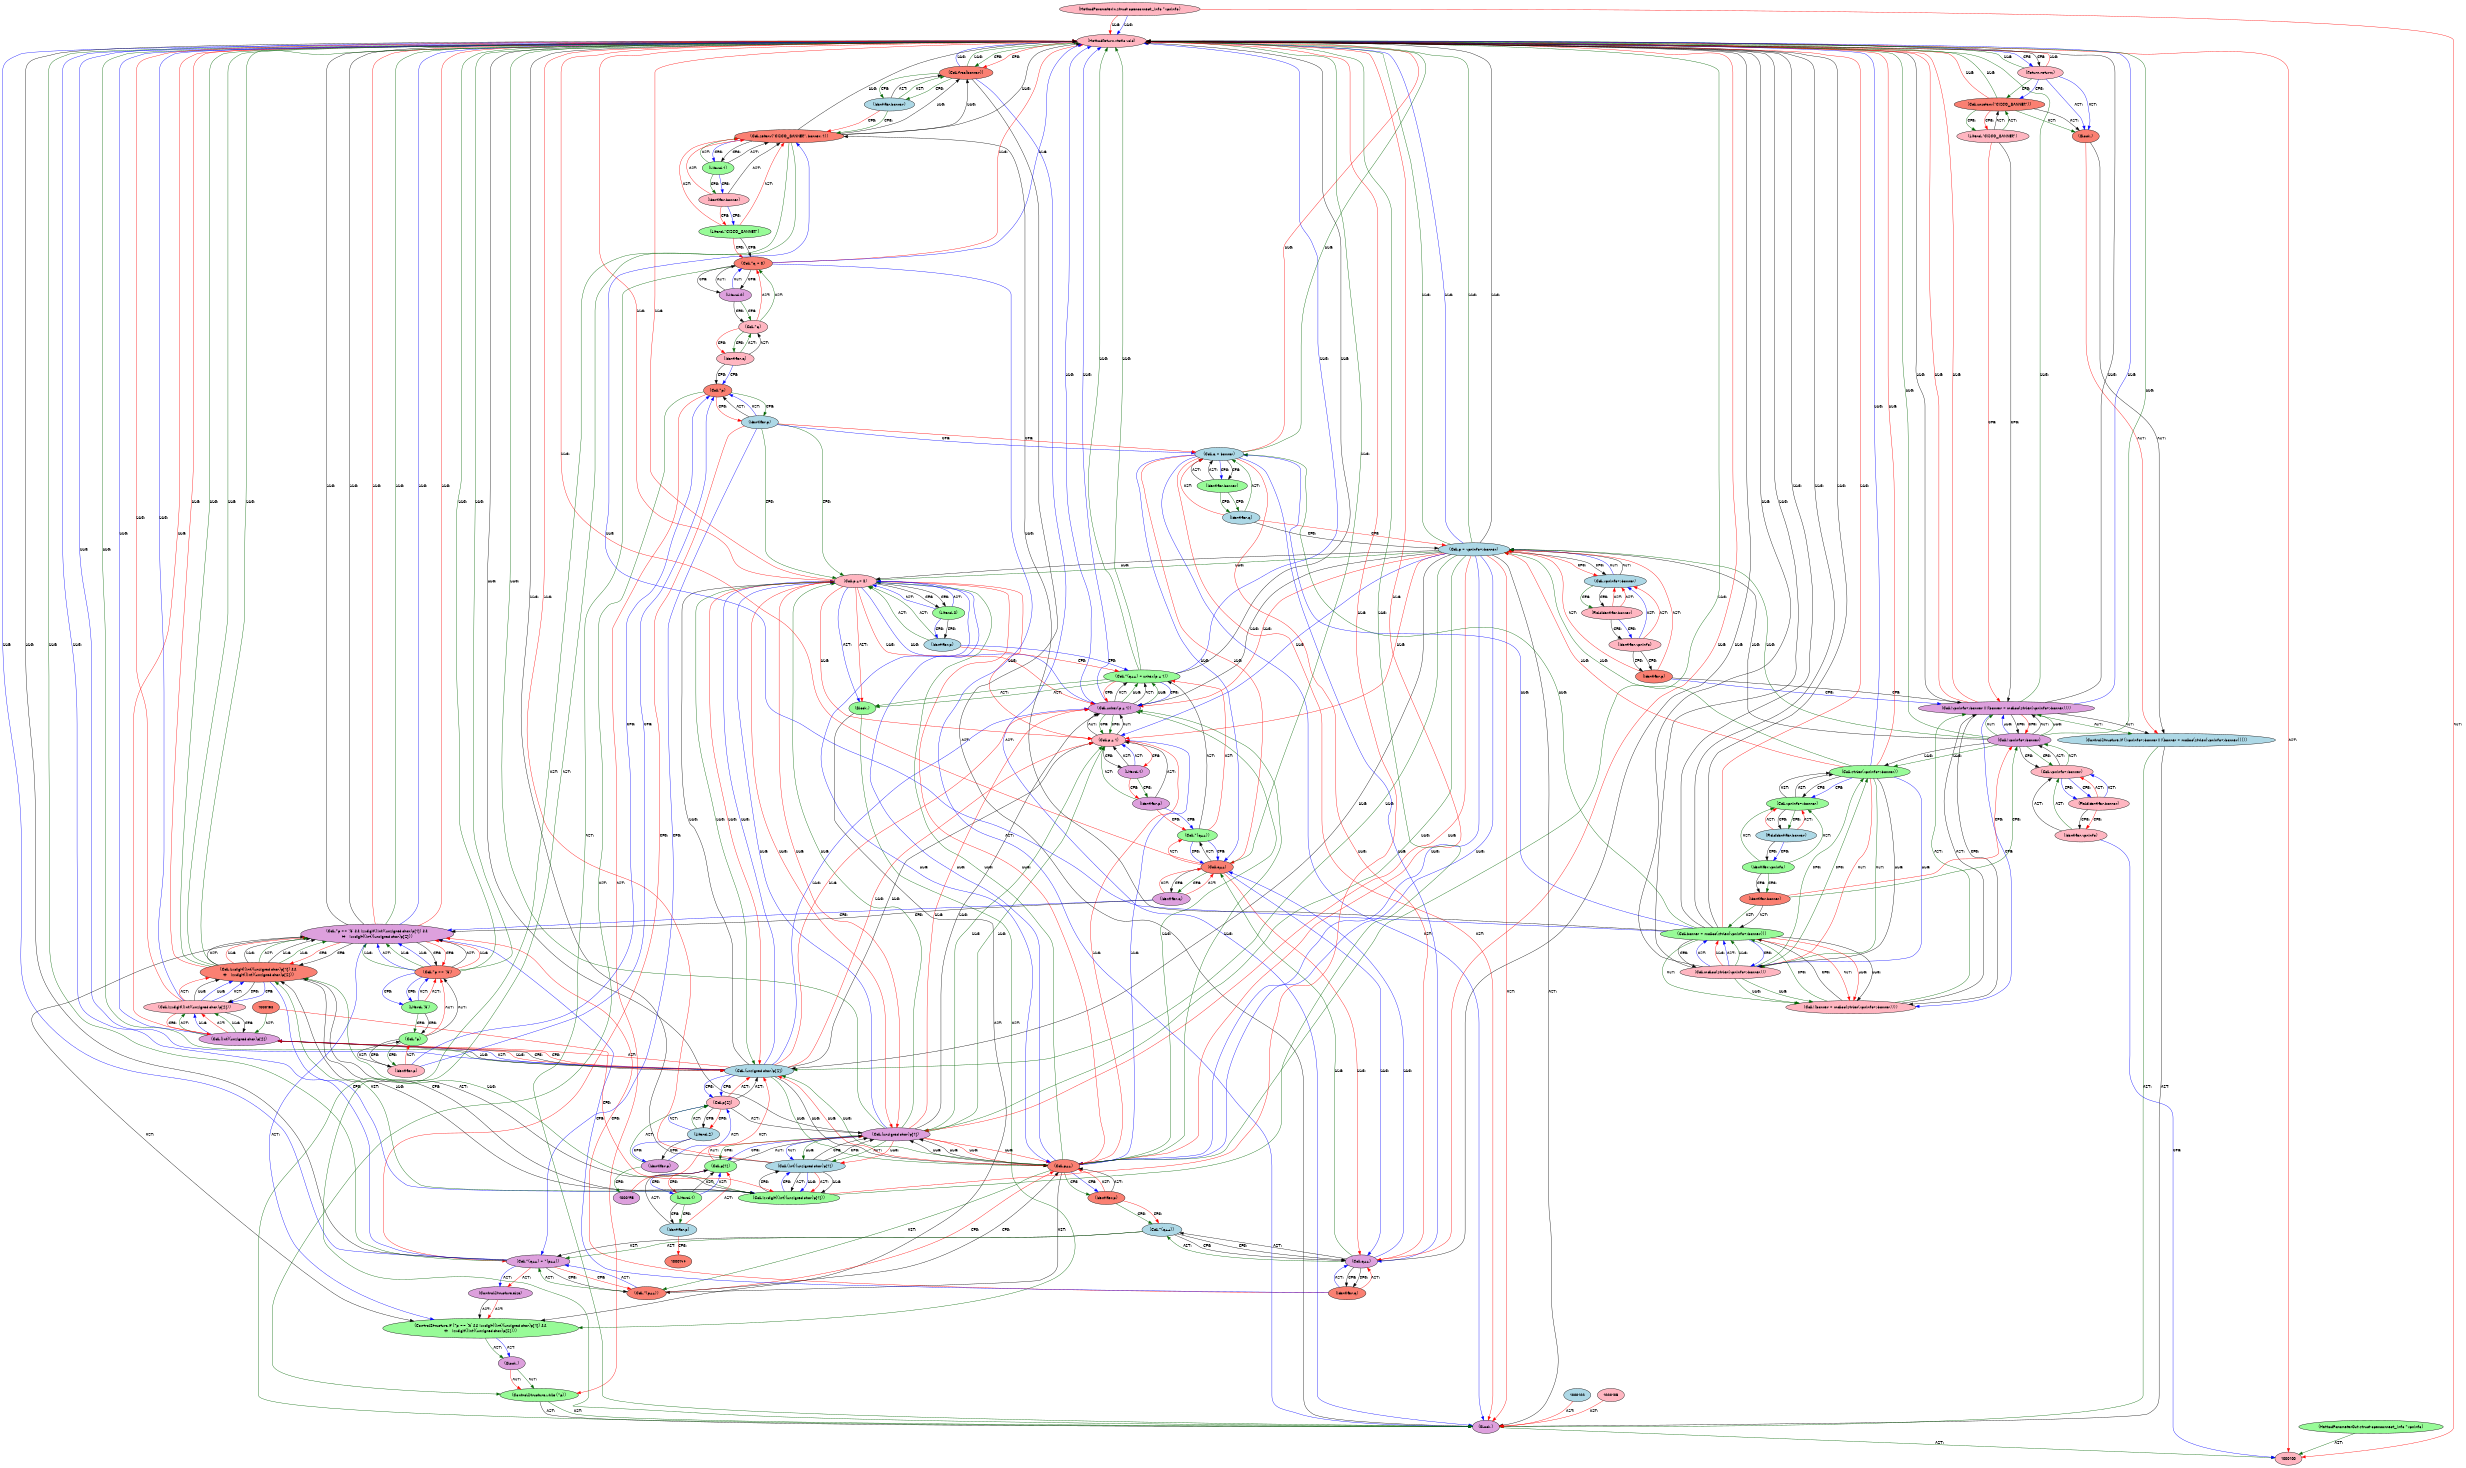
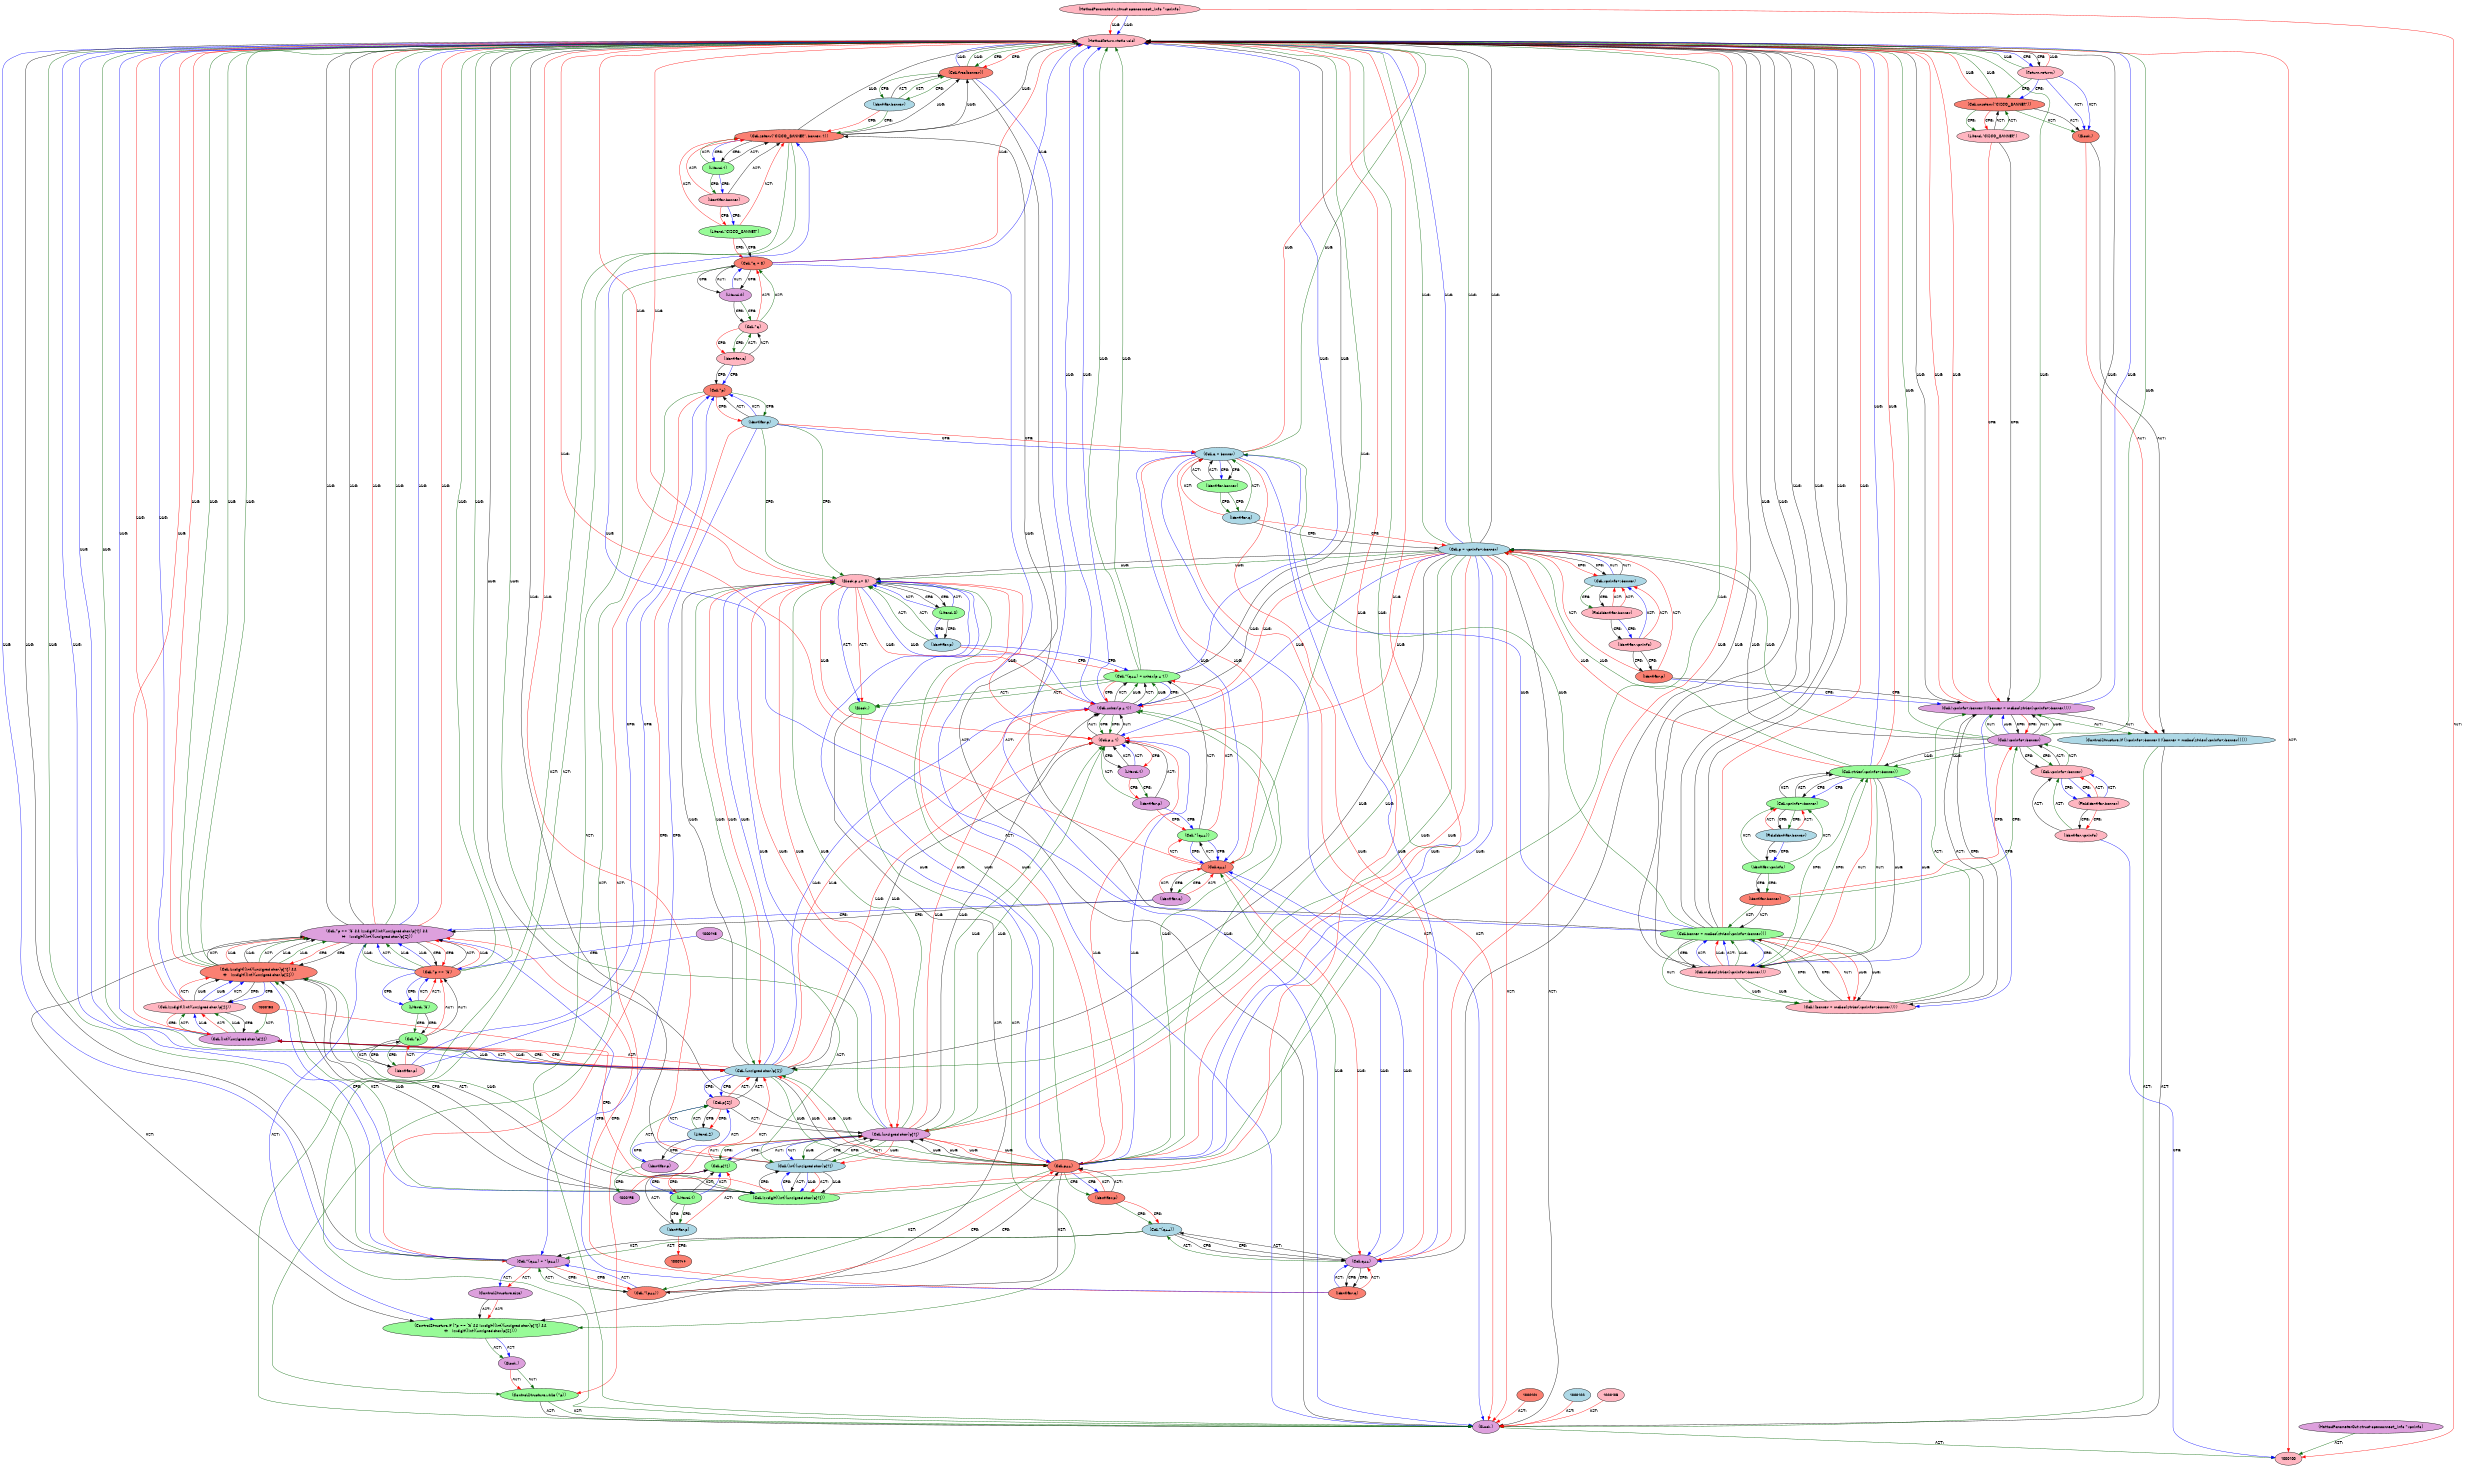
(855, 581) -> (855, 581)
none -> (709, 934)
none -> (1530, 1395)
(2371, 1427) -> (2371, 1427)
